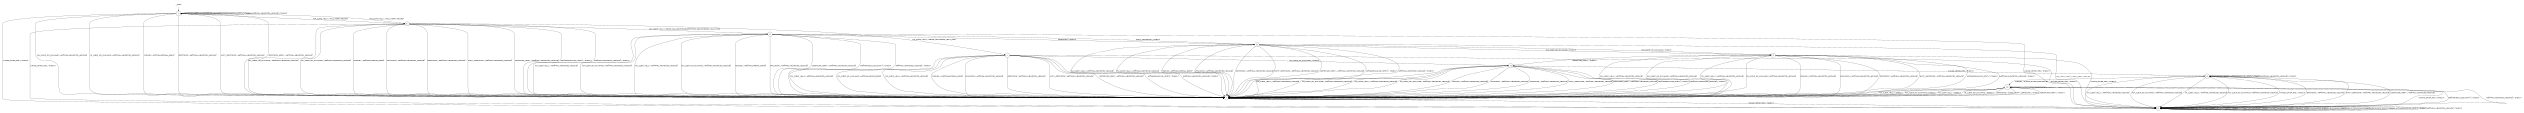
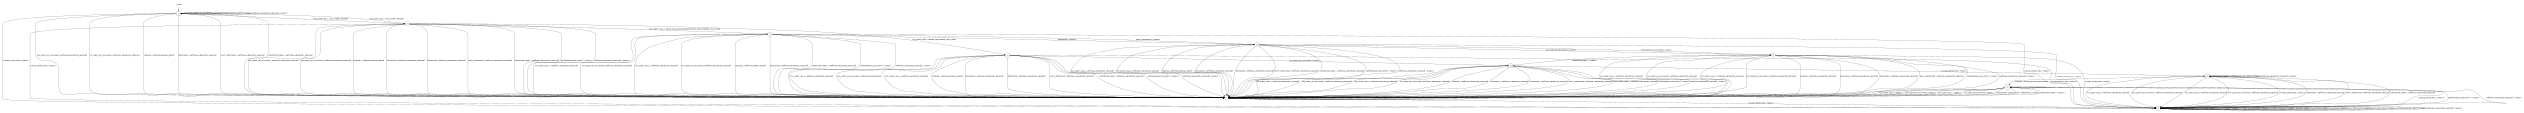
(2074, 76) -> (2069, 76)
